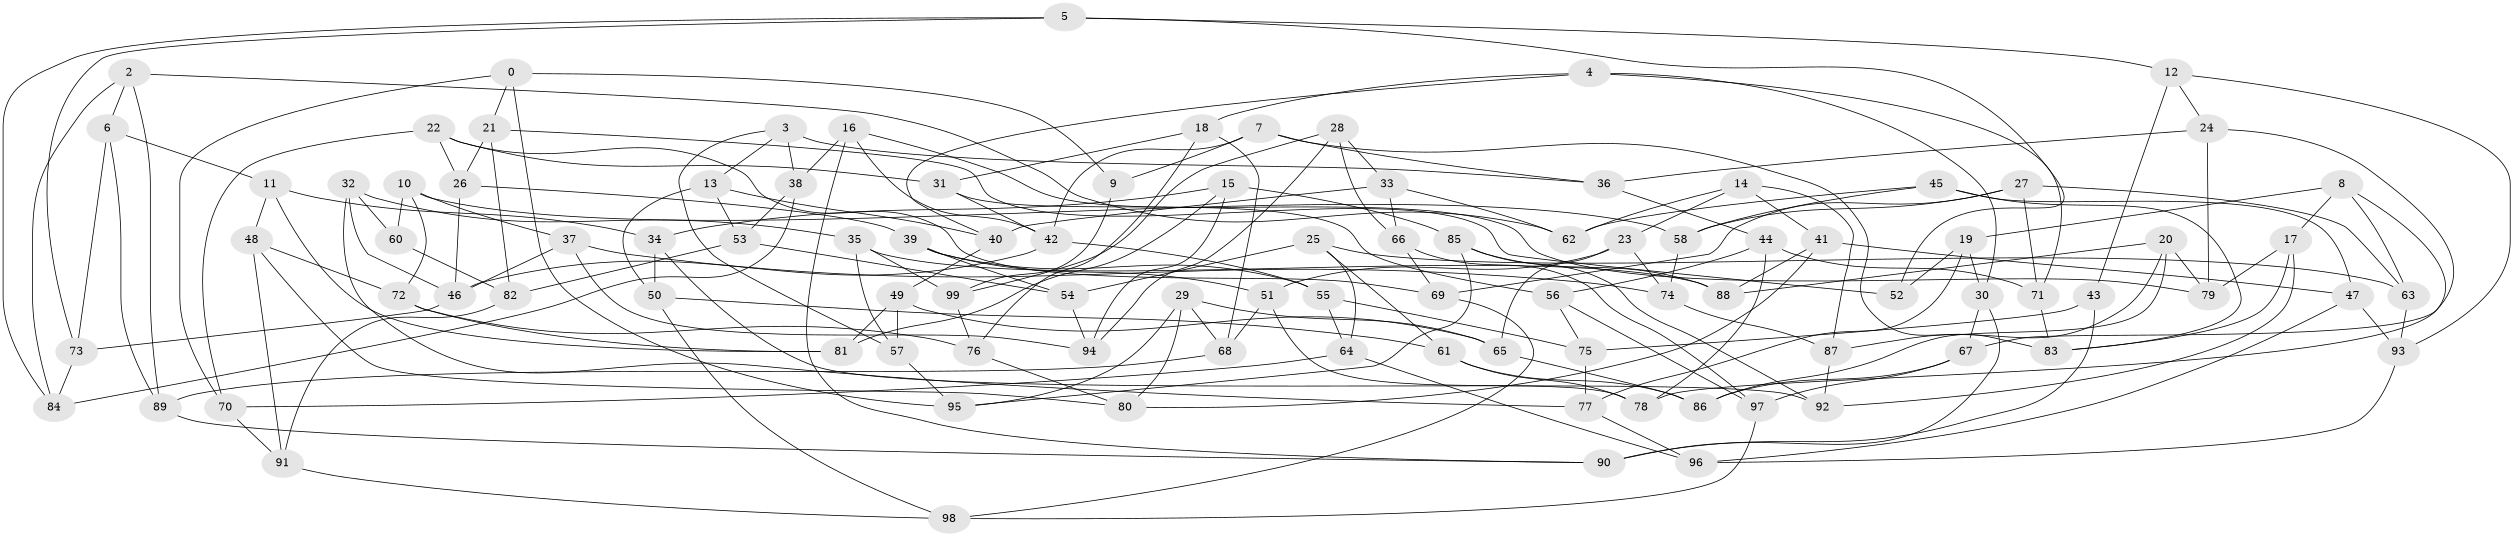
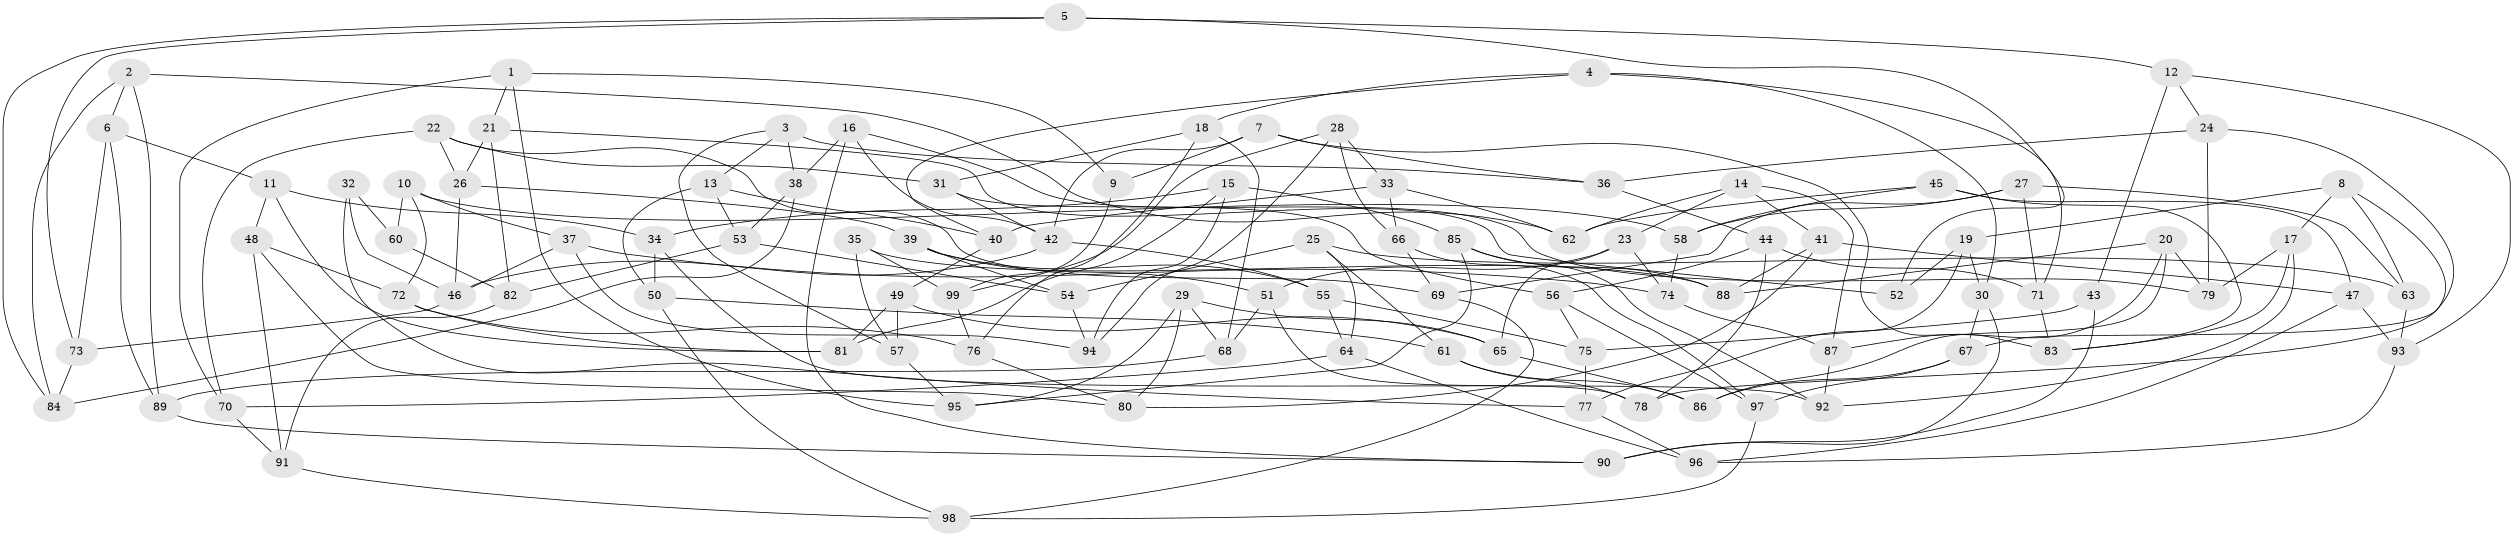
(511, 73) -> (511, 73)
(599, 221) -> none
